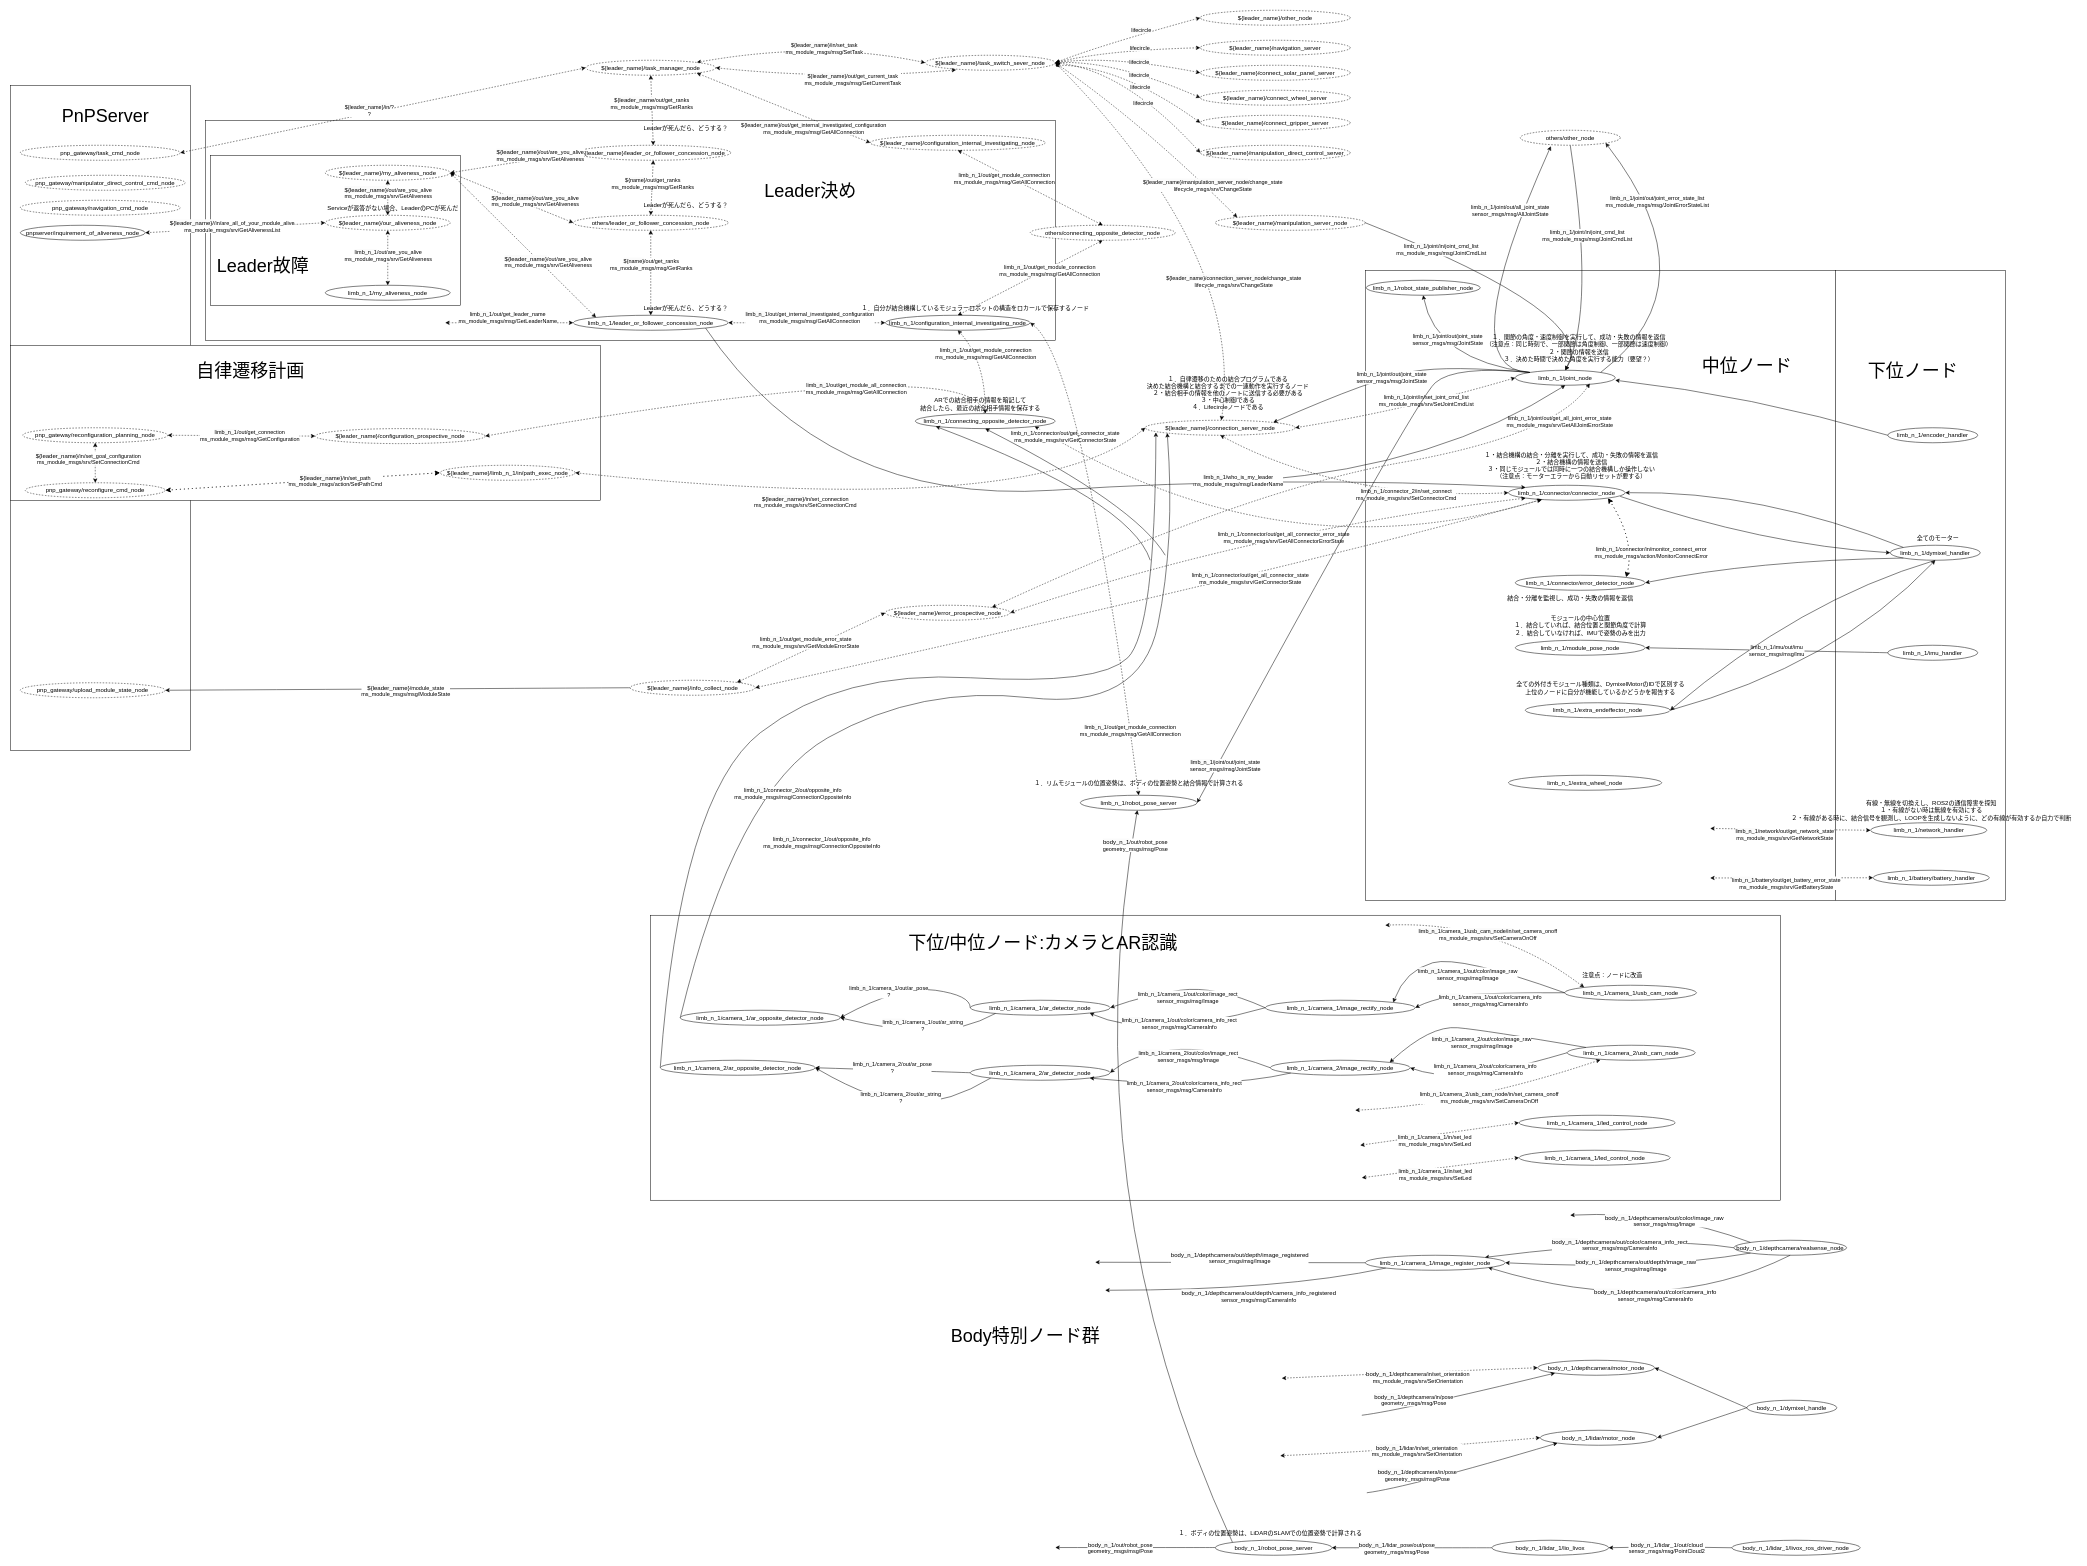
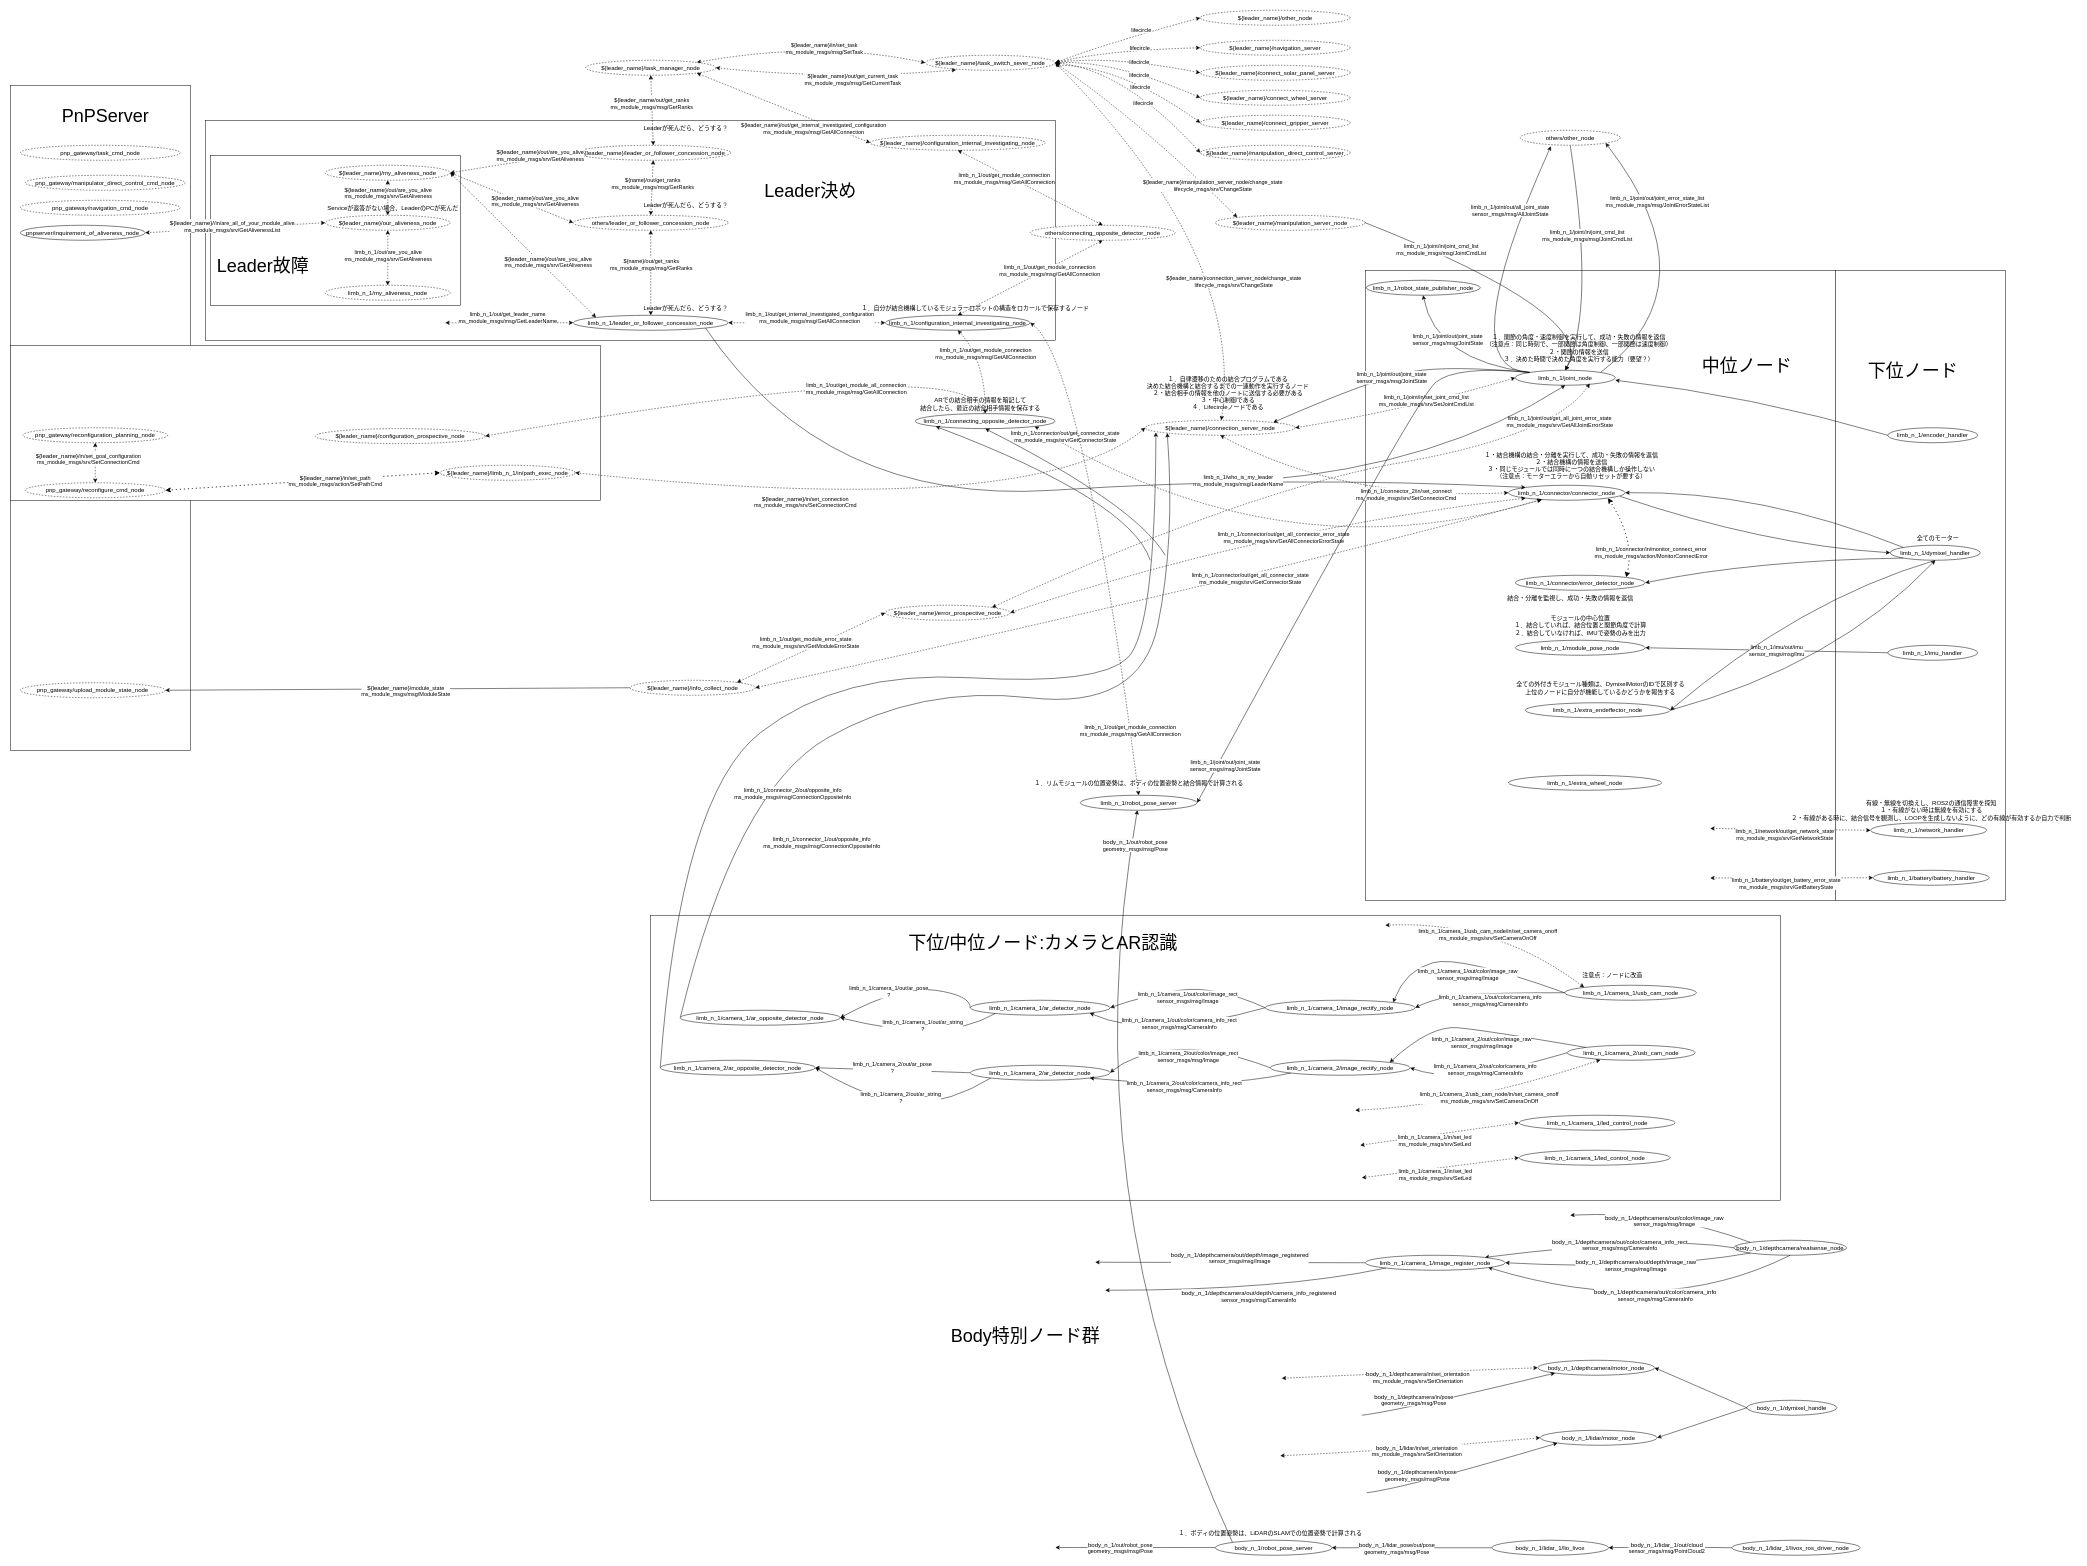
(384, 110) -> none
(388, 293) -> (388, 293)
(250, 370) -> none
(265, 436) -> none
